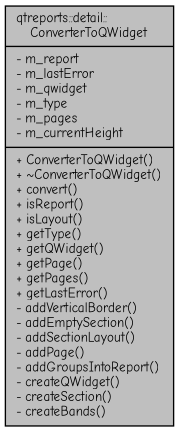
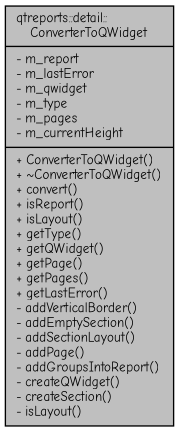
(61, 412) -> (49, 412)
